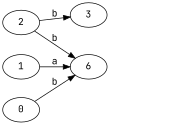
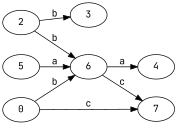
(21, 67) -> (21, 67)
none -> (156, 67)
none -> (156, 109)
